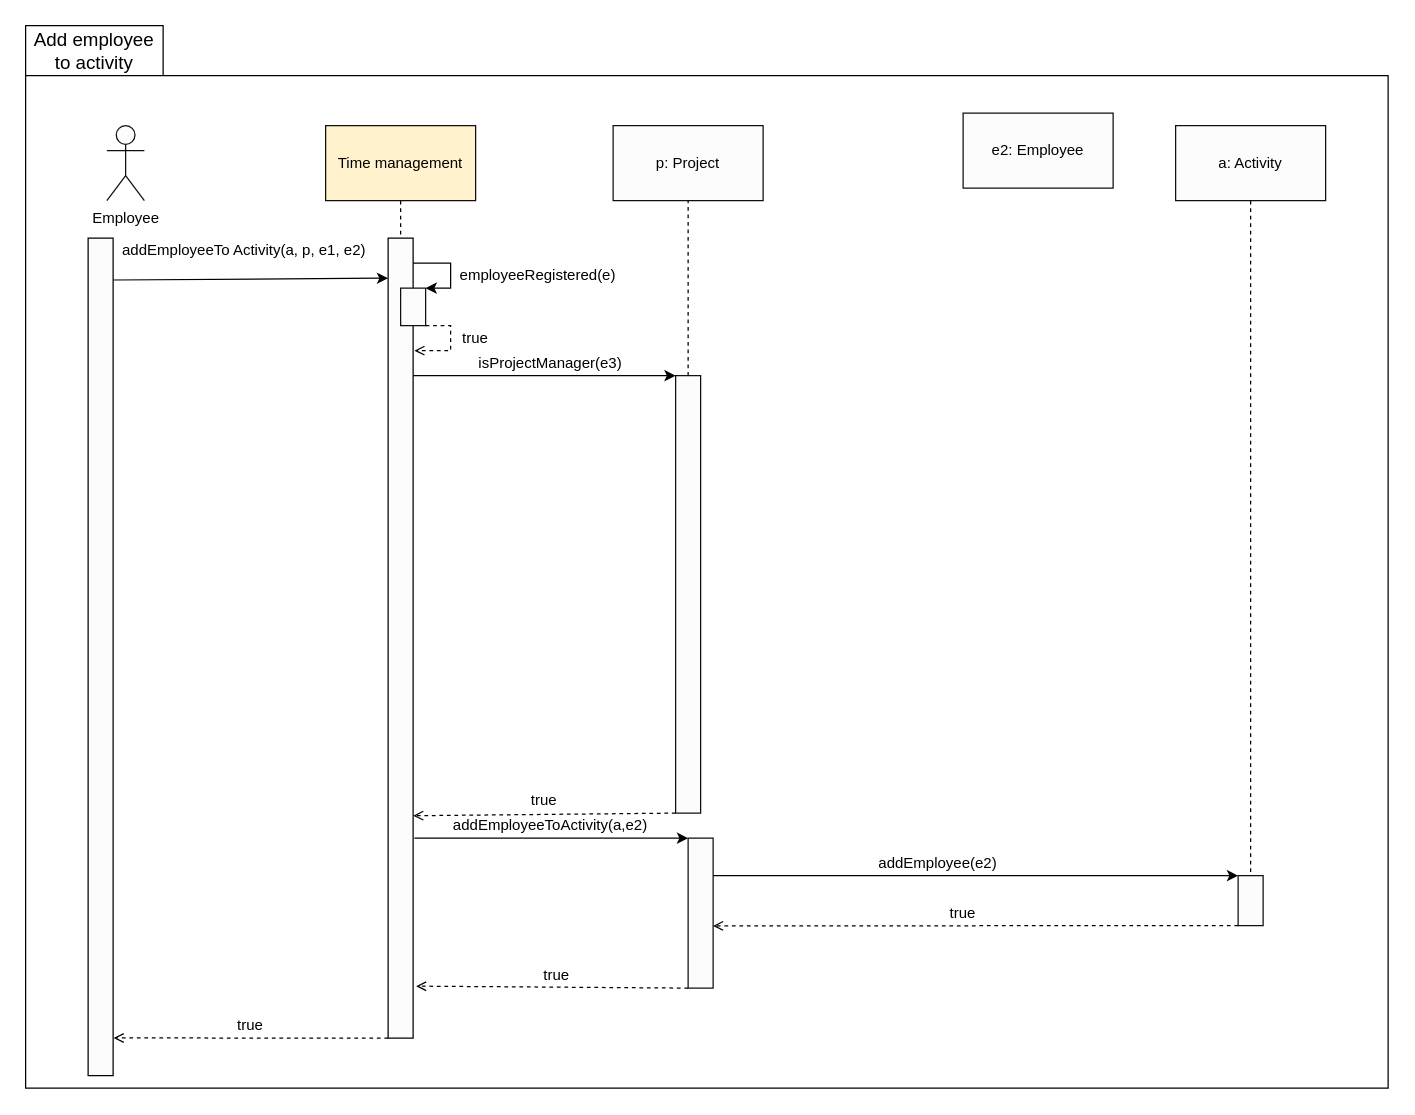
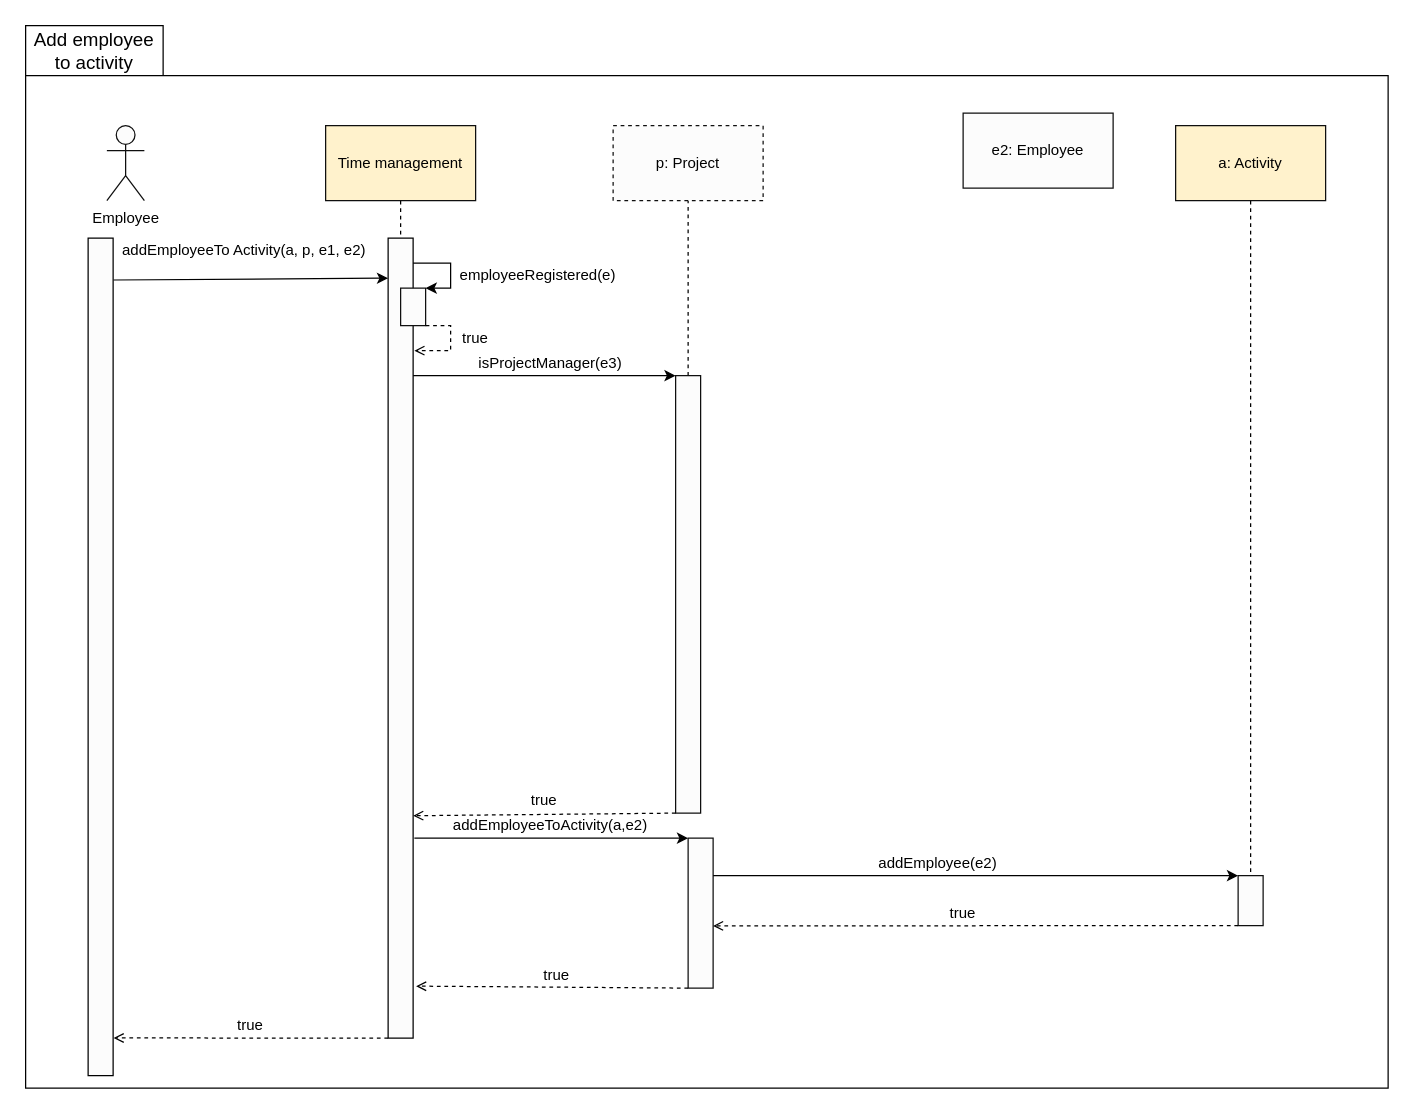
(688, 163) -> (688, 163)
(1251, 163) -> (1251, 163)
